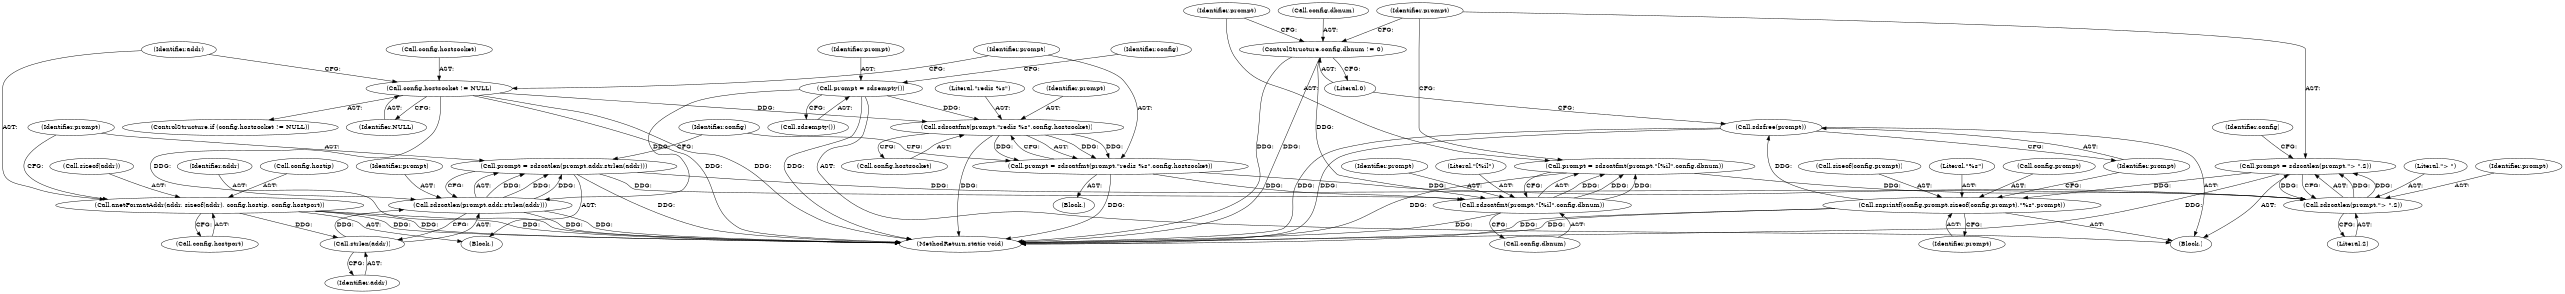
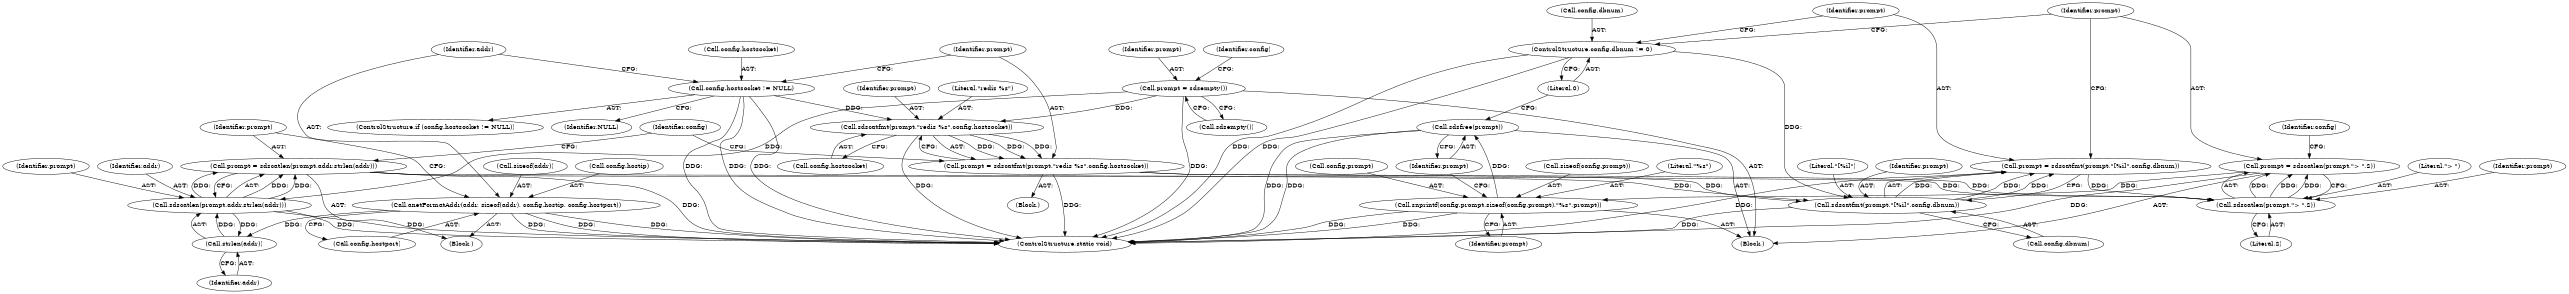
(386, 107) -> none
(846, 108) -> (1202, 108)
(462, 225) -> (250, 225)
(960, 244) -> (1065, 244)
